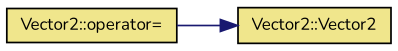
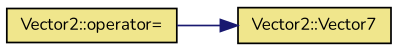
(315, 26) -> (315, 26)
